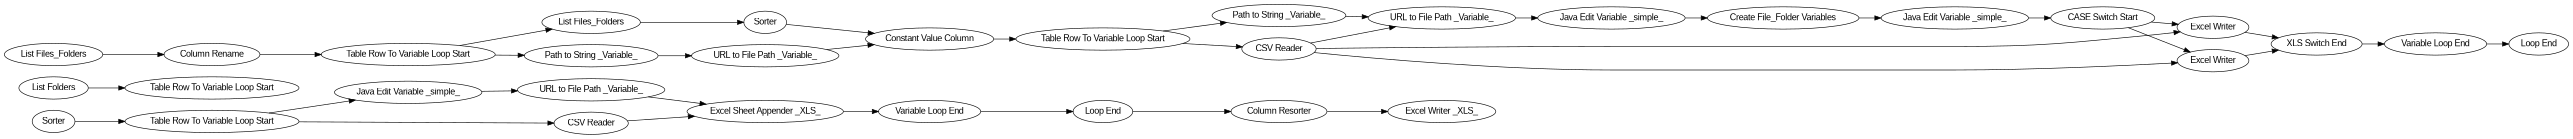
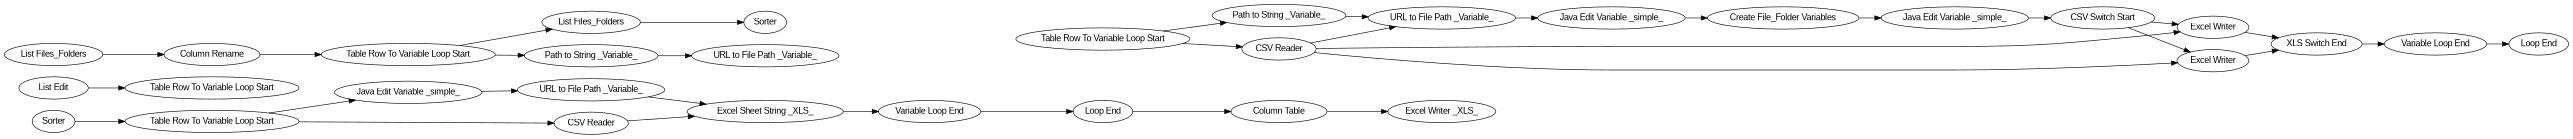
(2103, 18) -> (2103, 18)
(930, 39) -> none
(54, 88) -> (54, 88)
(765, 112) -> (765, 112)
(1279, 112) -> (1279, 112)
